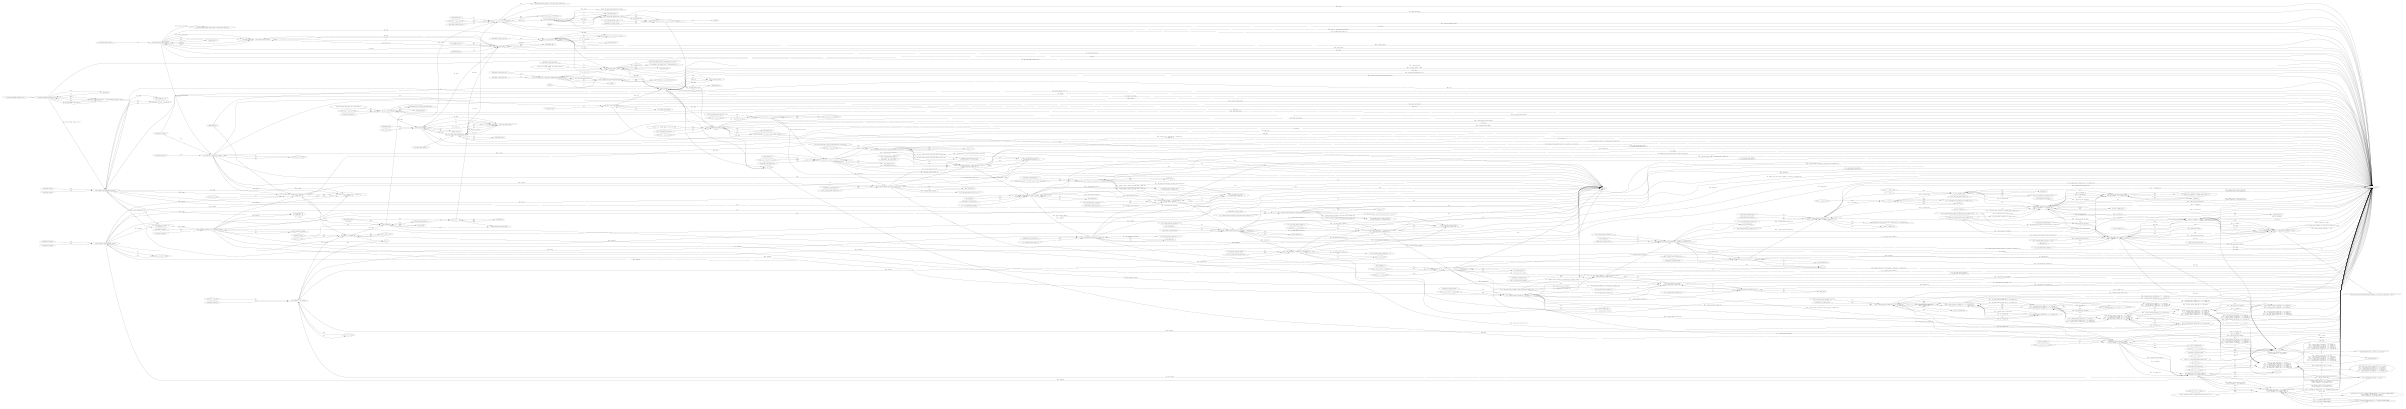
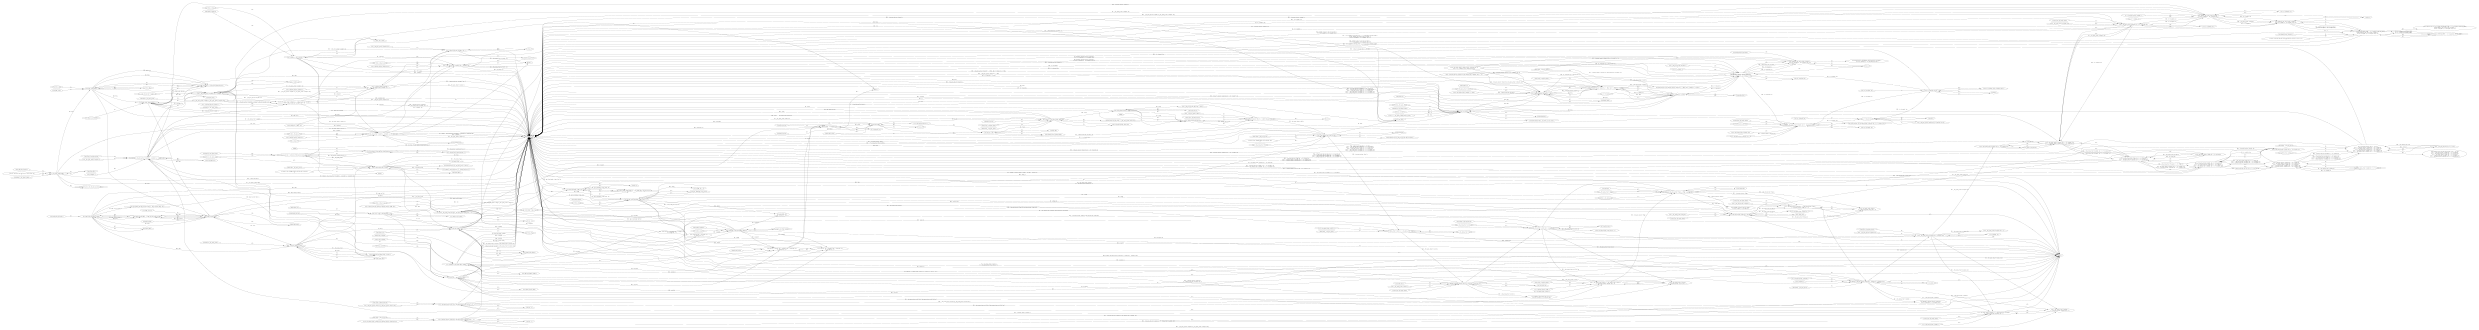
(1252, 60) -> (537, 171)
none -> (294, 126)
